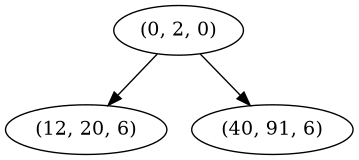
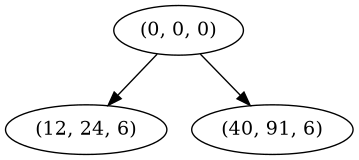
(179, 30) -> (179, 30)
(86, 130) -> (86, 130)
